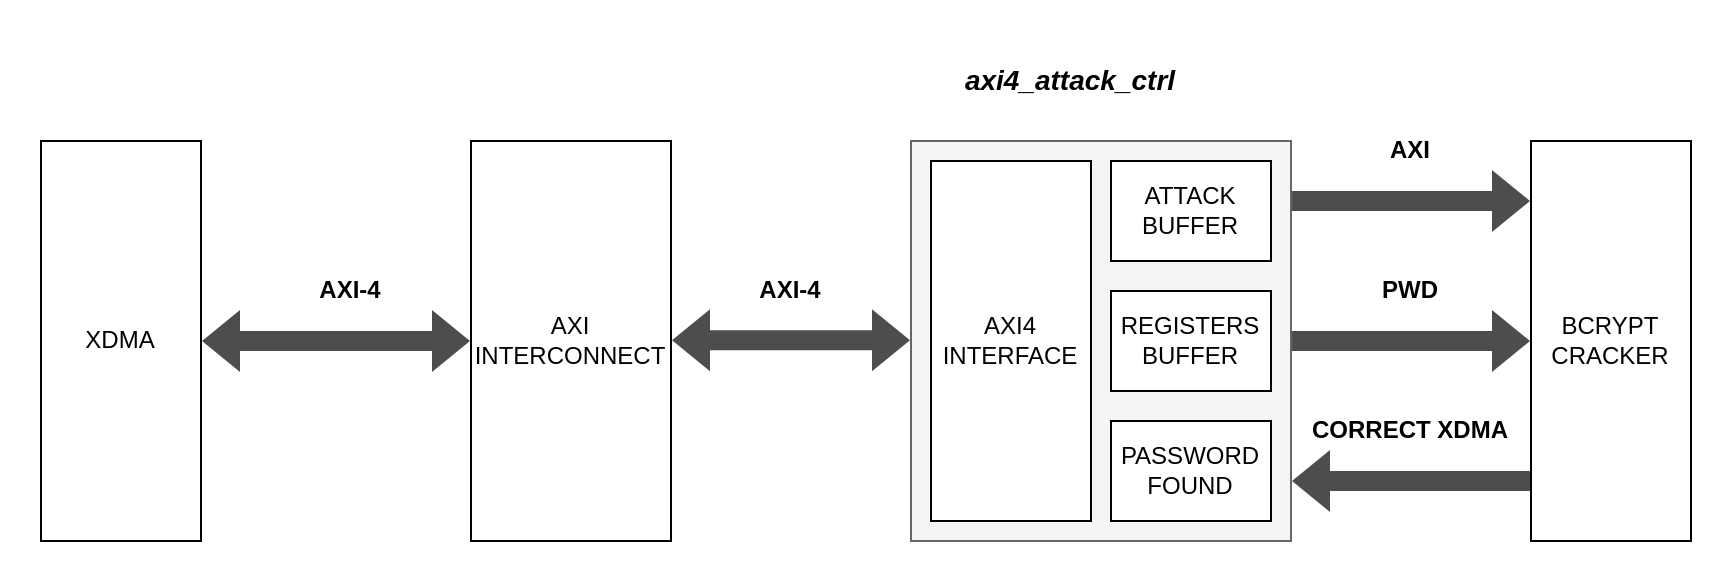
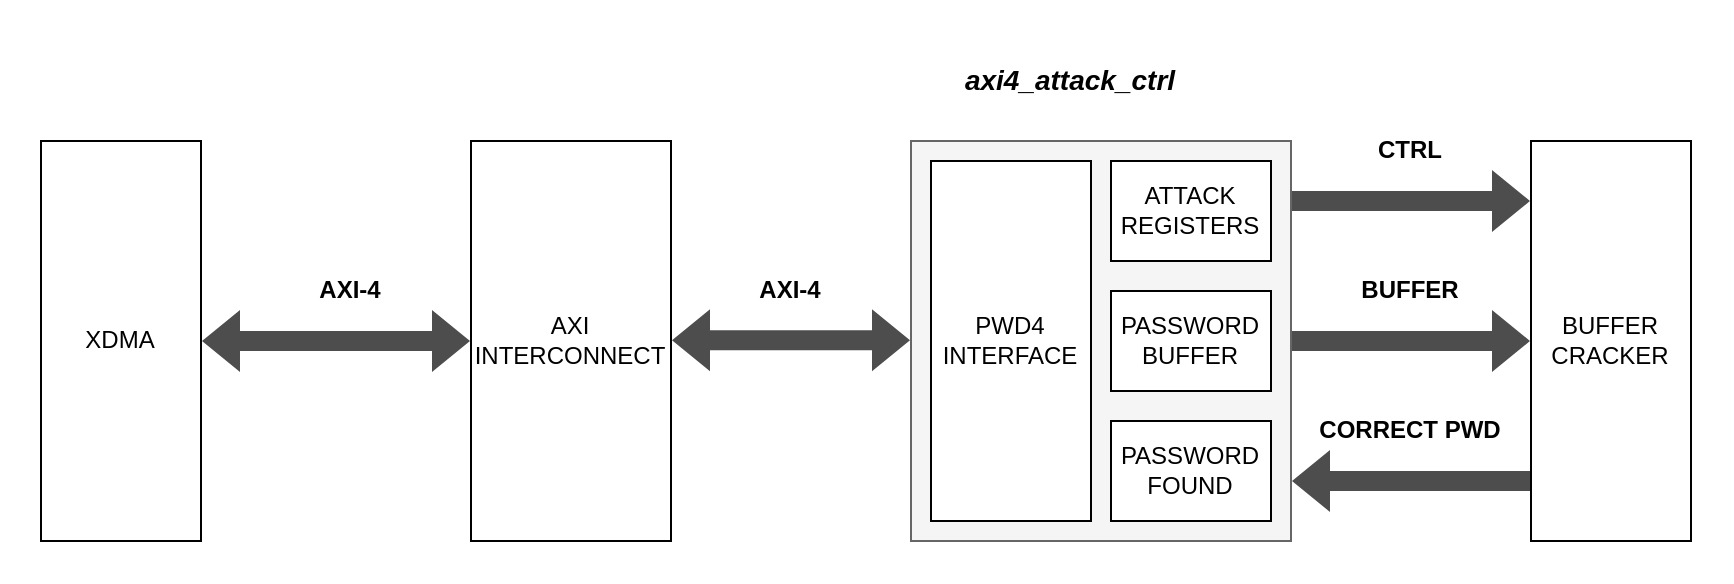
(1411, 151) -> (1411, 151)
(1191, 211) -> (1191, 211)
(1411, 291) -> (1411, 291)
(1011, 341) -> (1011, 341)
(1191, 341) -> (1191, 341)
(1611, 341) -> (1611, 341)
(1411, 431) -> (1411, 431)
